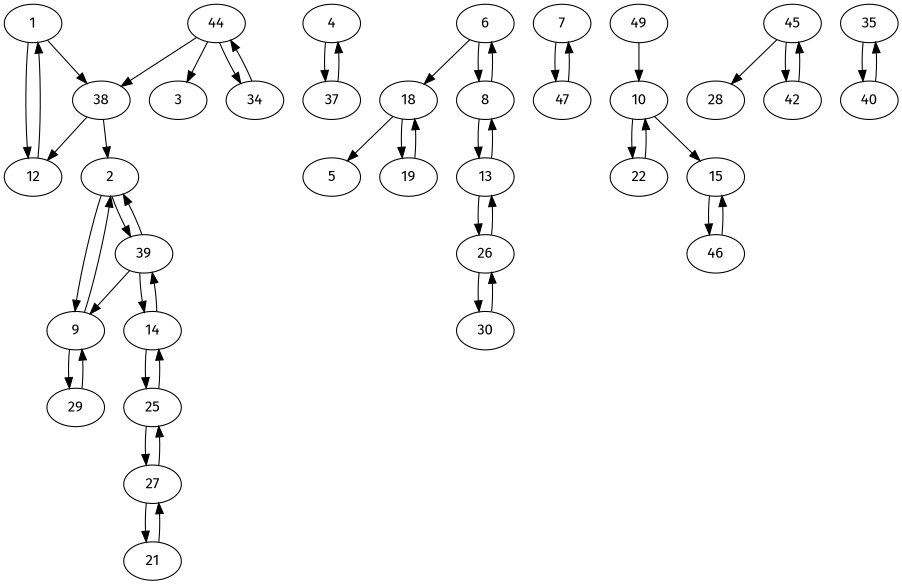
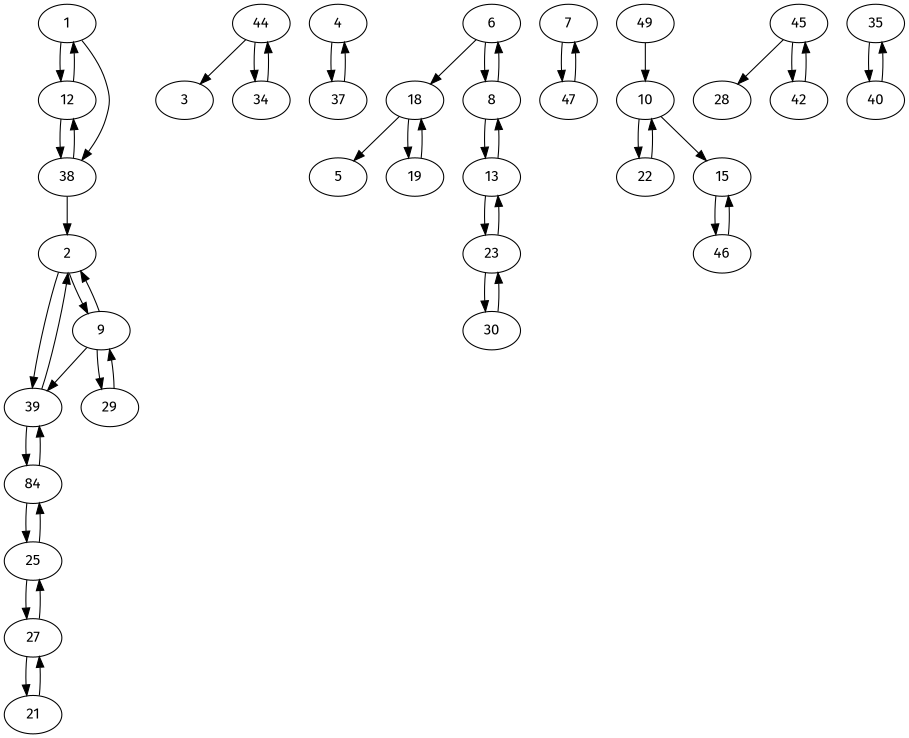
(163, 59) -> (60, 133)
(485, 254) -> (492, 254)
(113, 288) -> (71, 365)
(153, 331) -> (33, 484)
